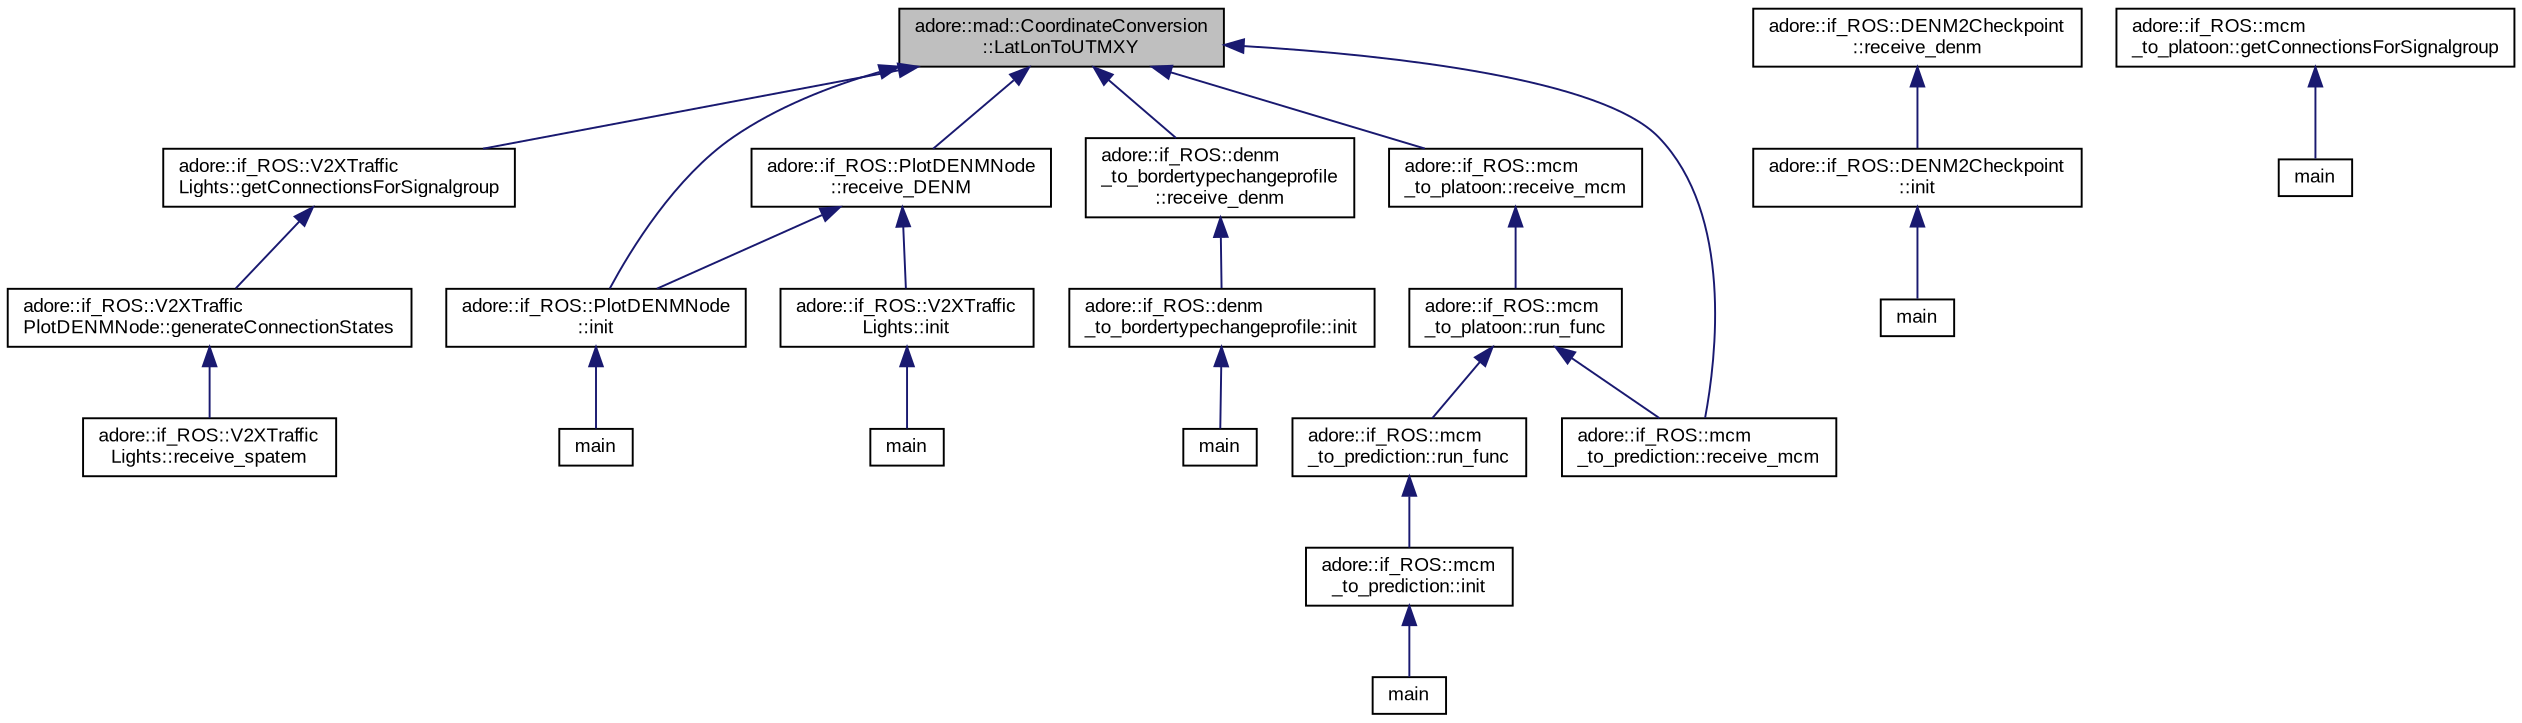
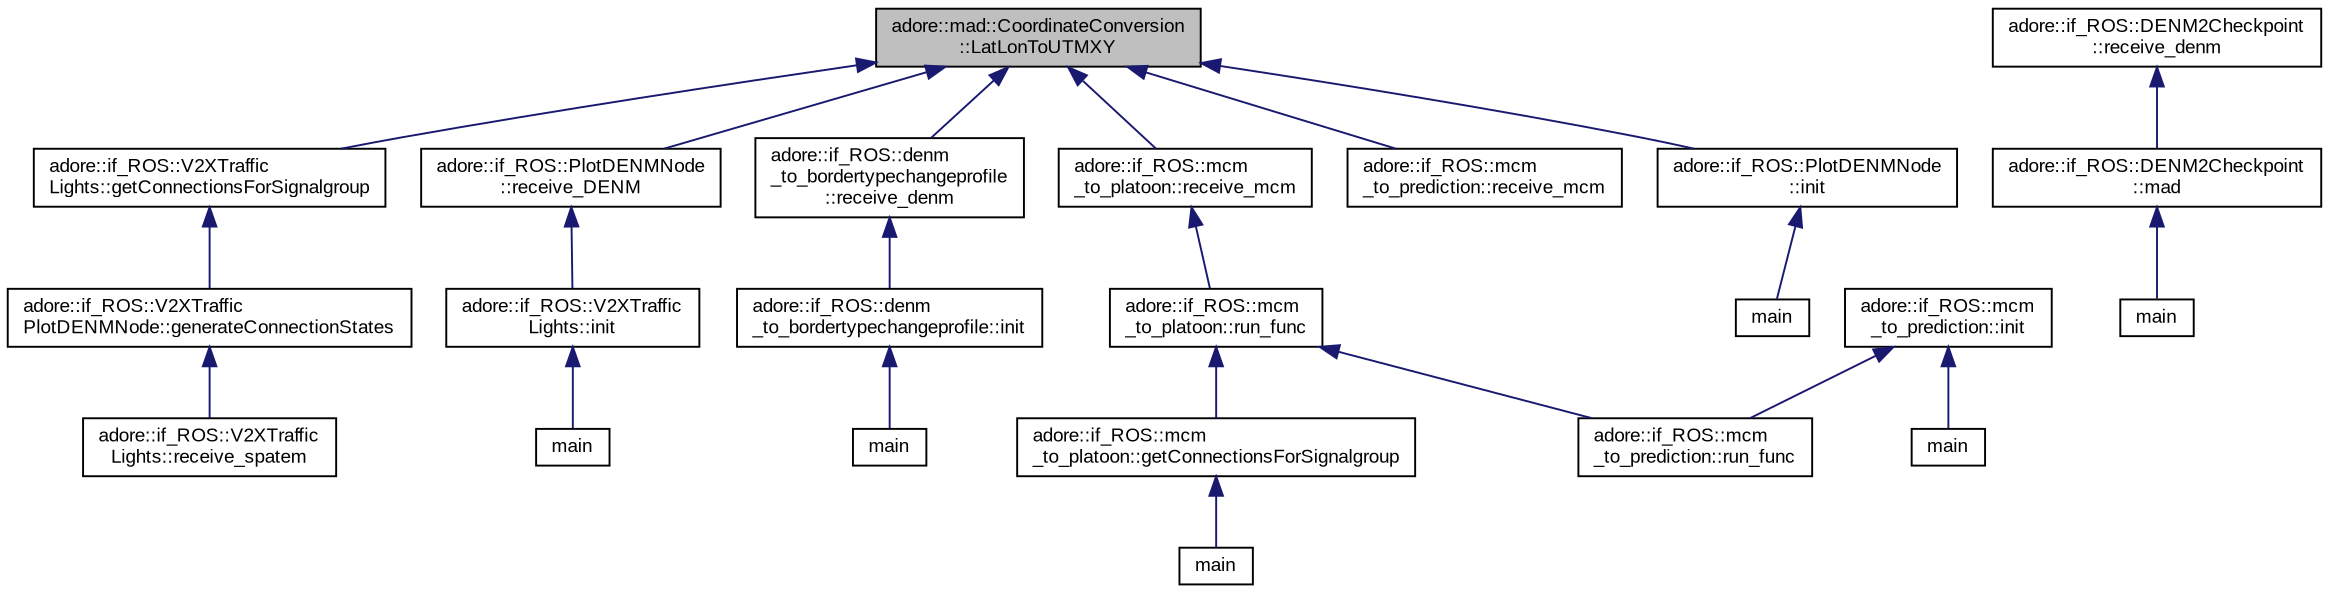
(1917, 178) -> (2157, 178)
(739, 252) -> none
(1615, 388) -> (1216, 392)
(1409, 522) -> (1813, 387)
